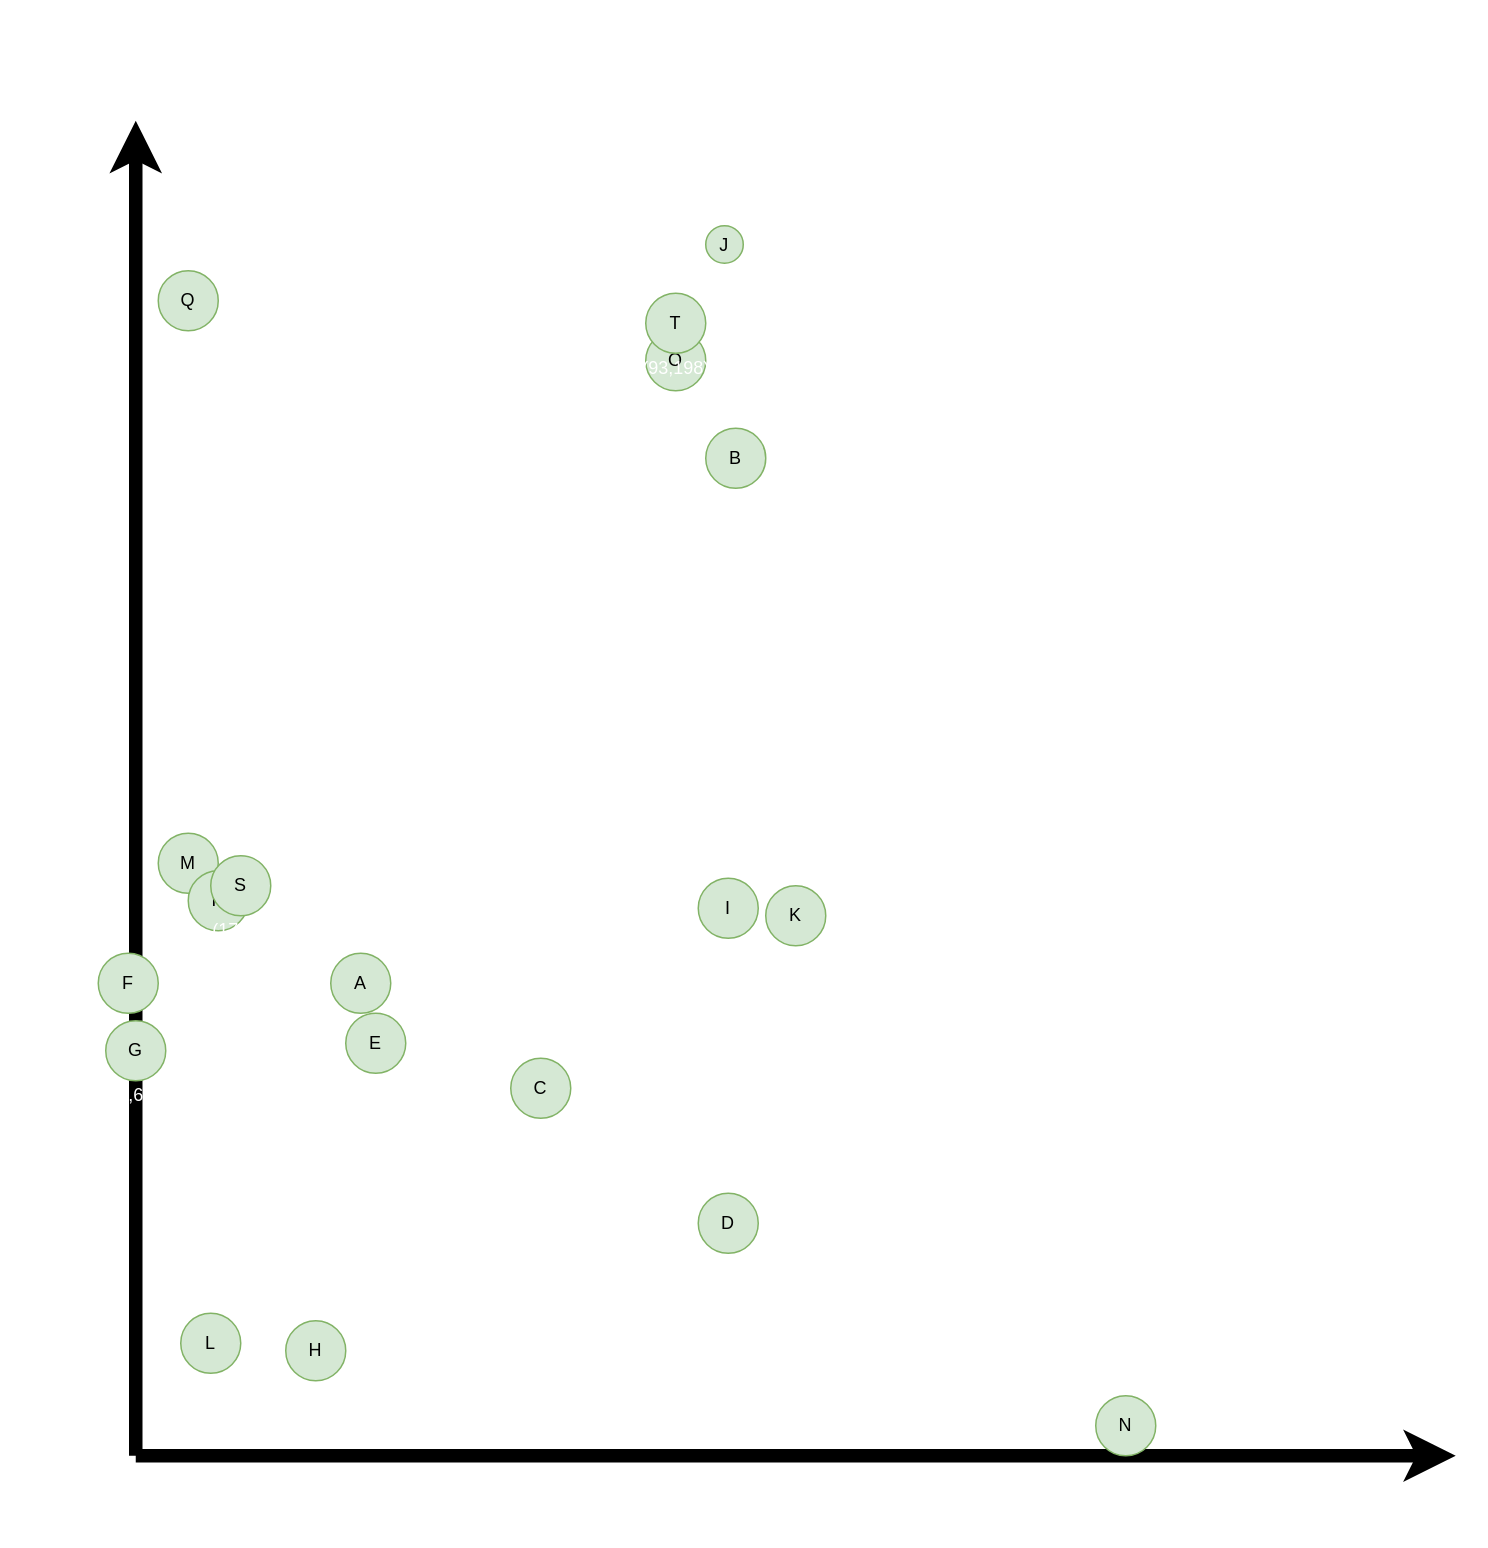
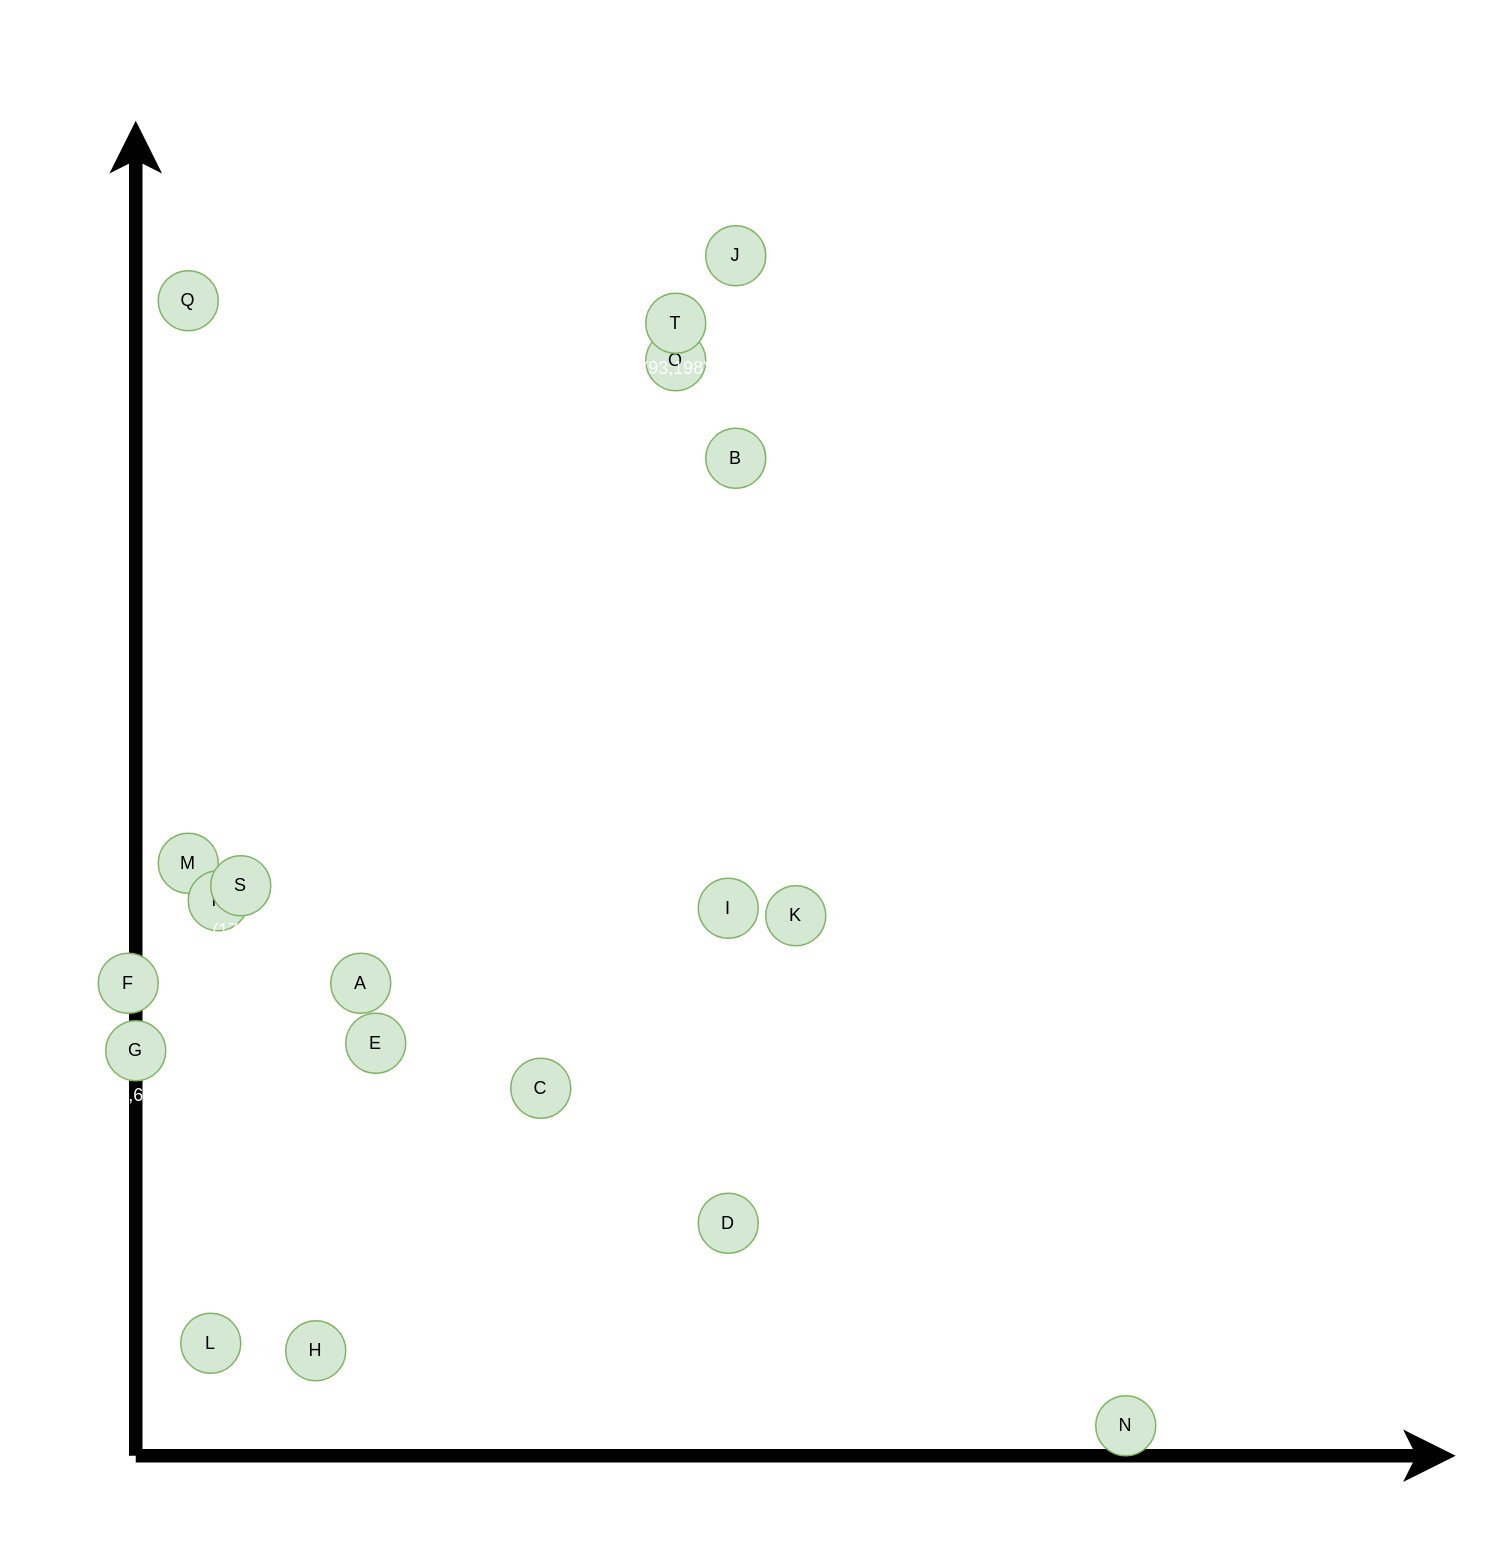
(725, 245) -> (736, 256)
